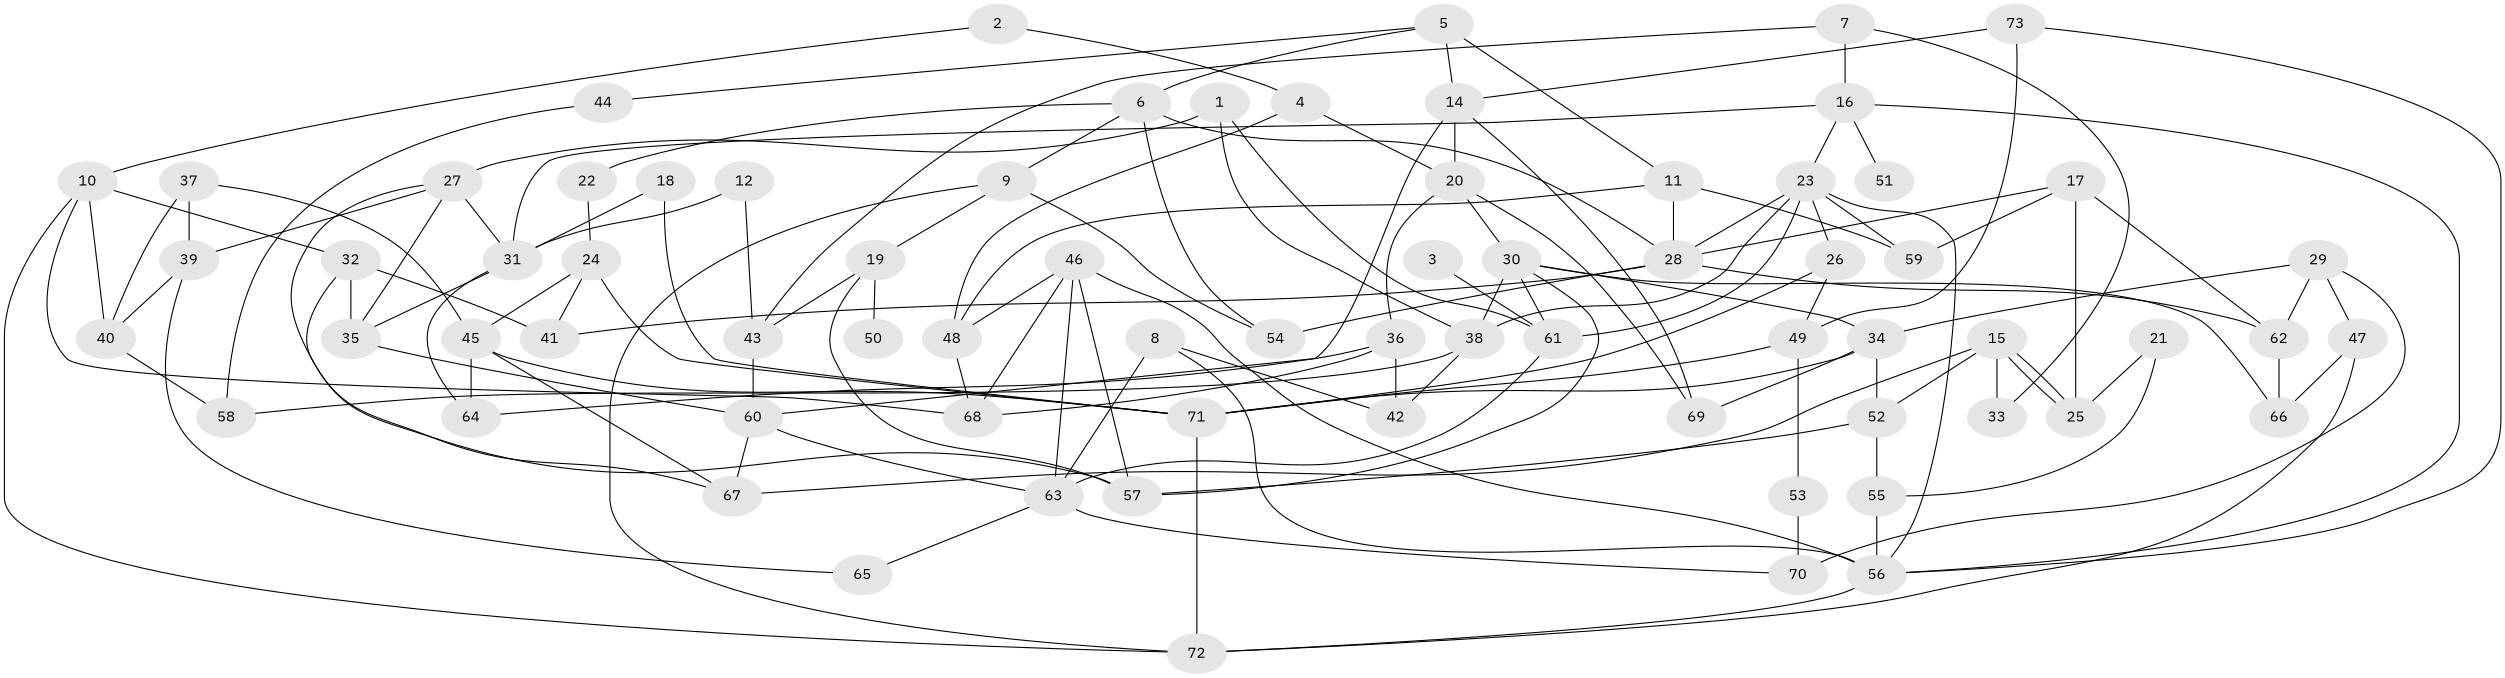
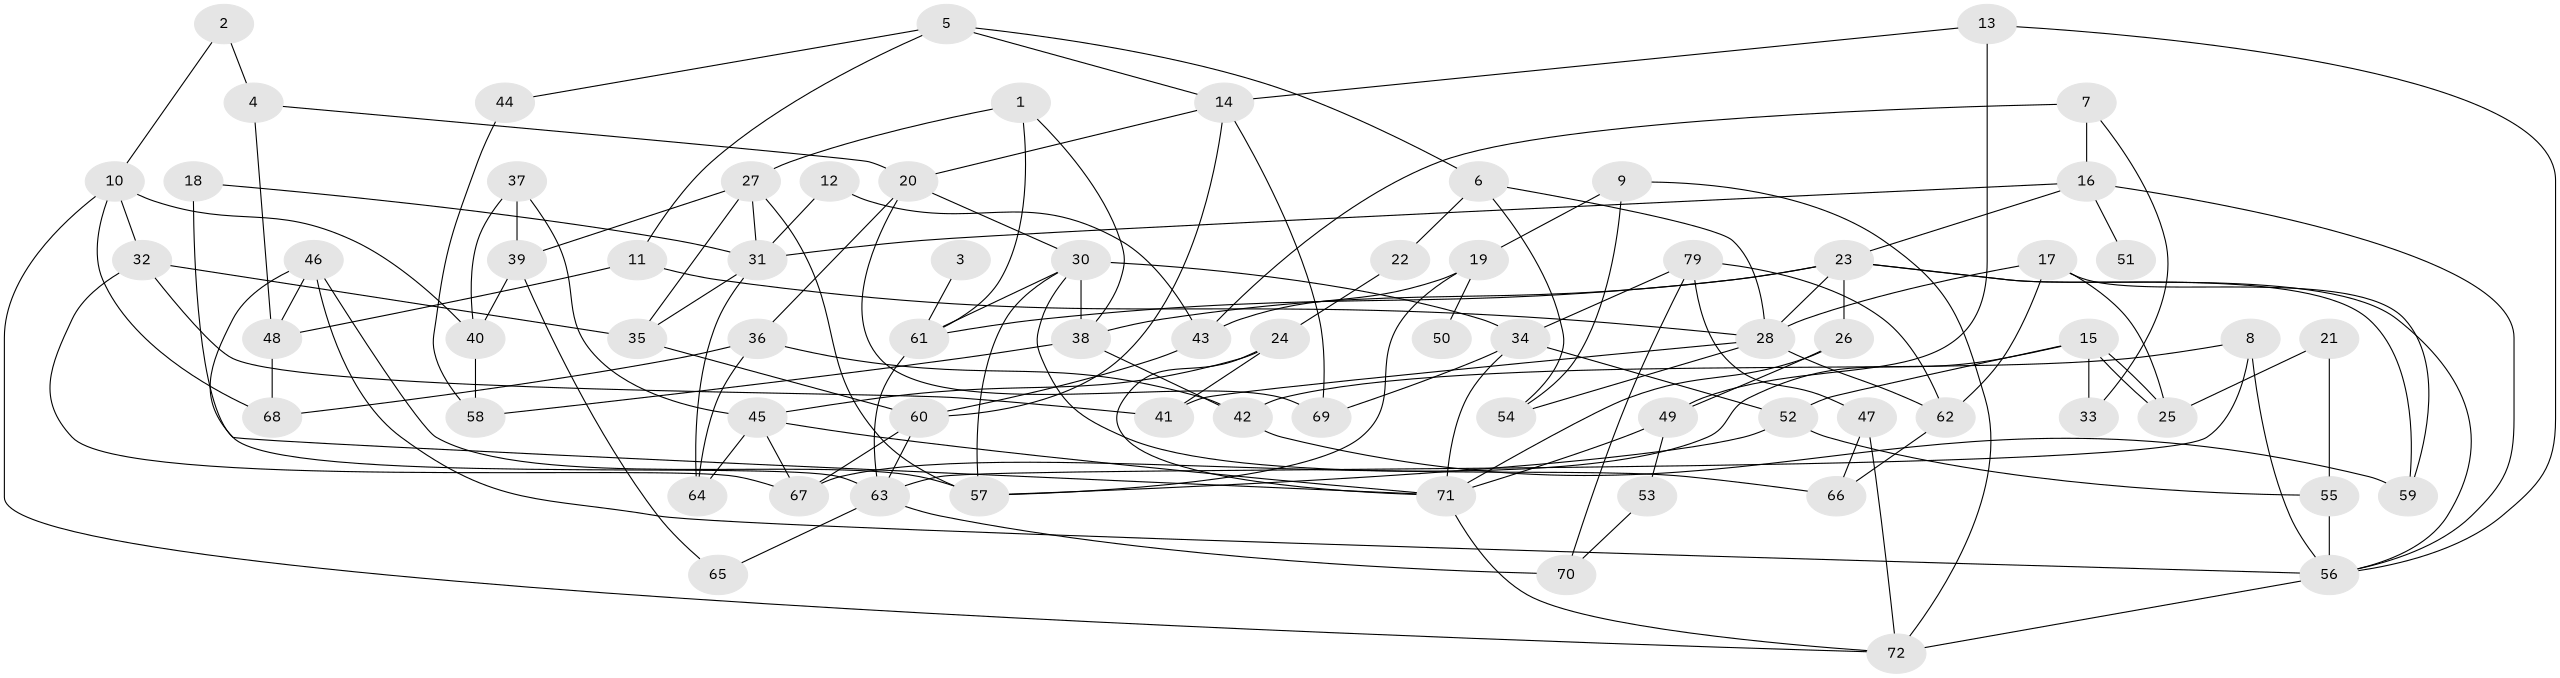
(2016, 24) -> (1987, 24)
(1056, 152) -> none
(1802, 216) -> (1938, 445)
(2318, 260) -> (1693, 260)
(1024, 339) -> none
